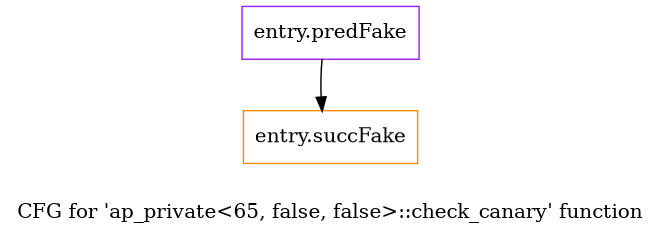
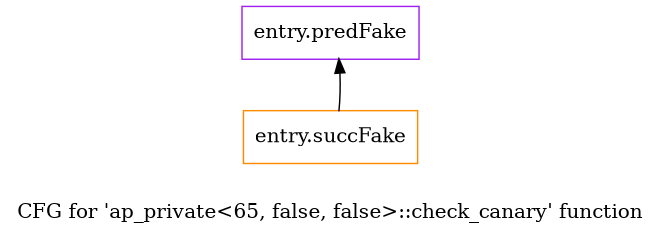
(321, 78) -> (340, 92)
